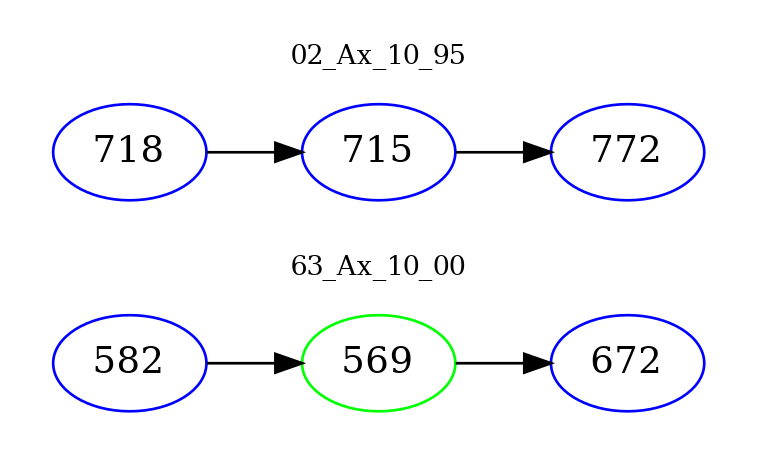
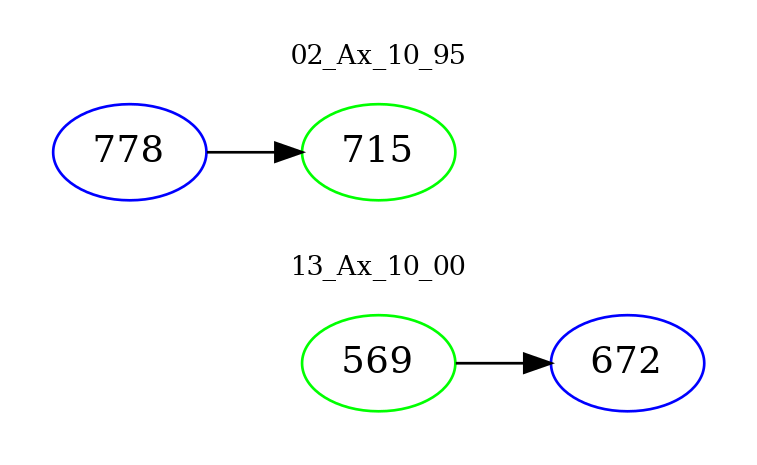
(130, 152) -> (130, 152)
(379, 152) -> (379, 152)
(628, 152) -> none
(379, 268) -> (379, 268)
(130, 363) -> none
